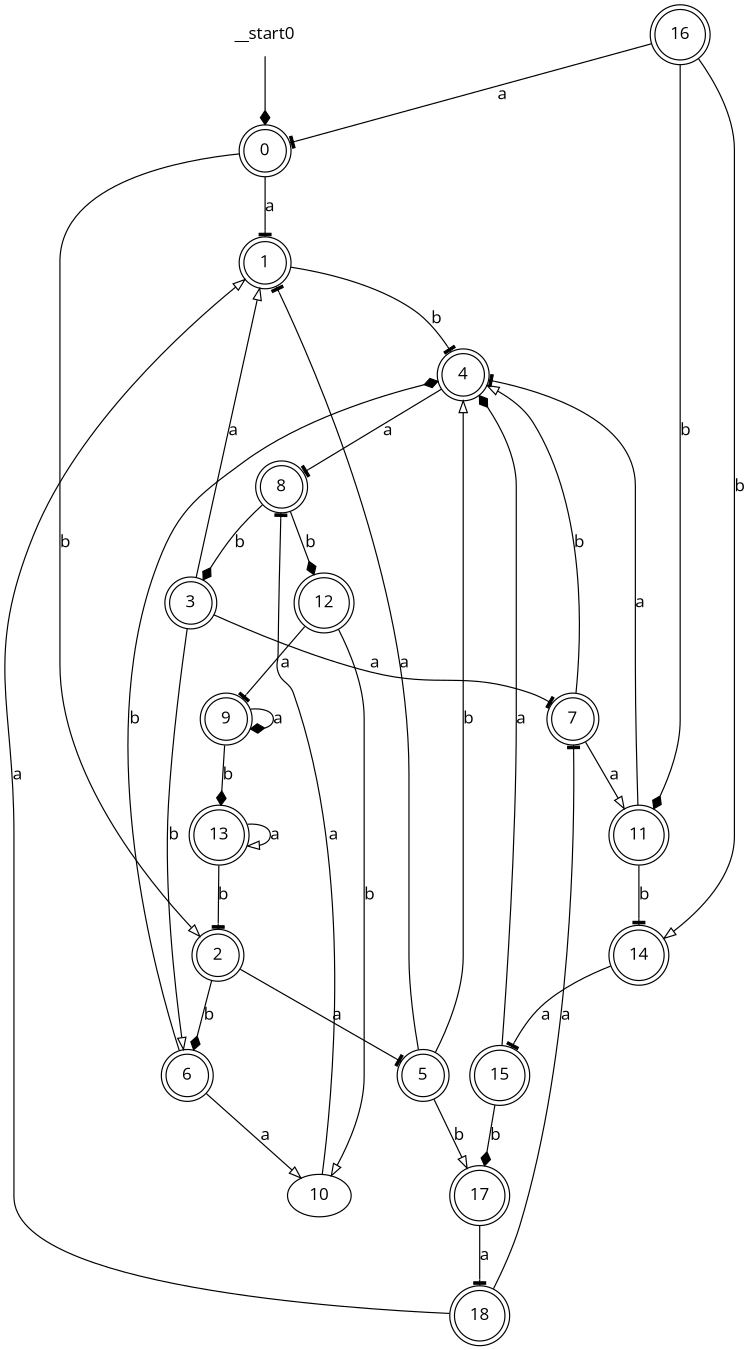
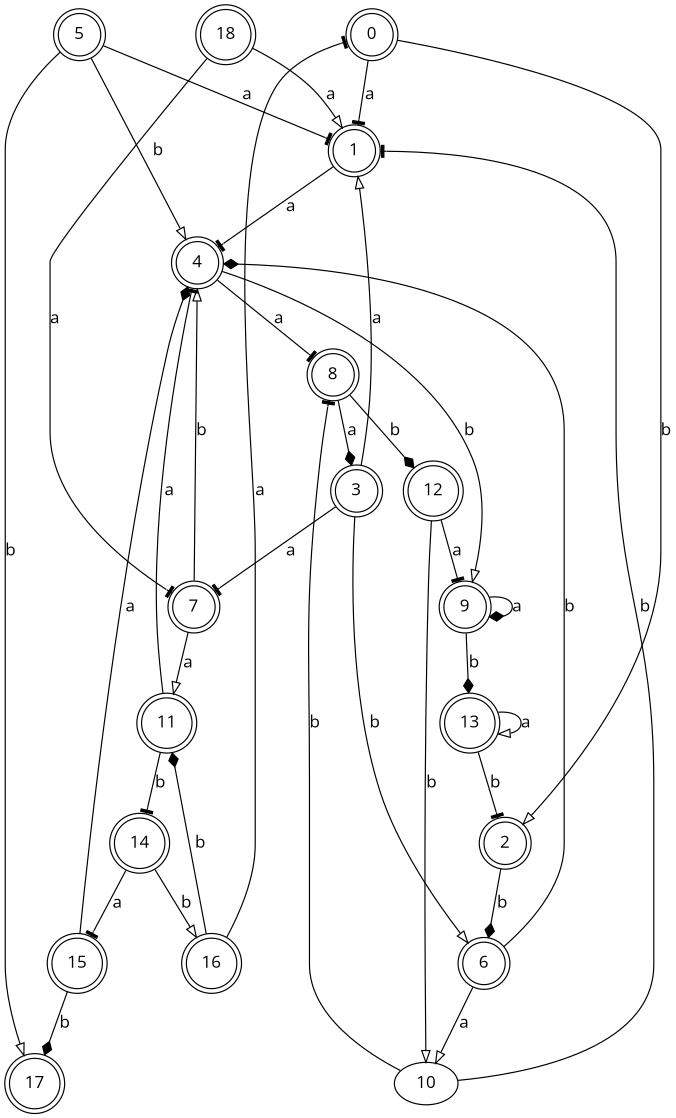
(265, 35) -> none
(437, 319) -> (291, 207)
none -> (411, 376)
(734, 502) -> (172, 898)
(240, 543) -> (352, 431)
none -> (633, 597)
(333, 835) -> (315, 723)
(318, 1014) -> none
(480, 1253) -> none
